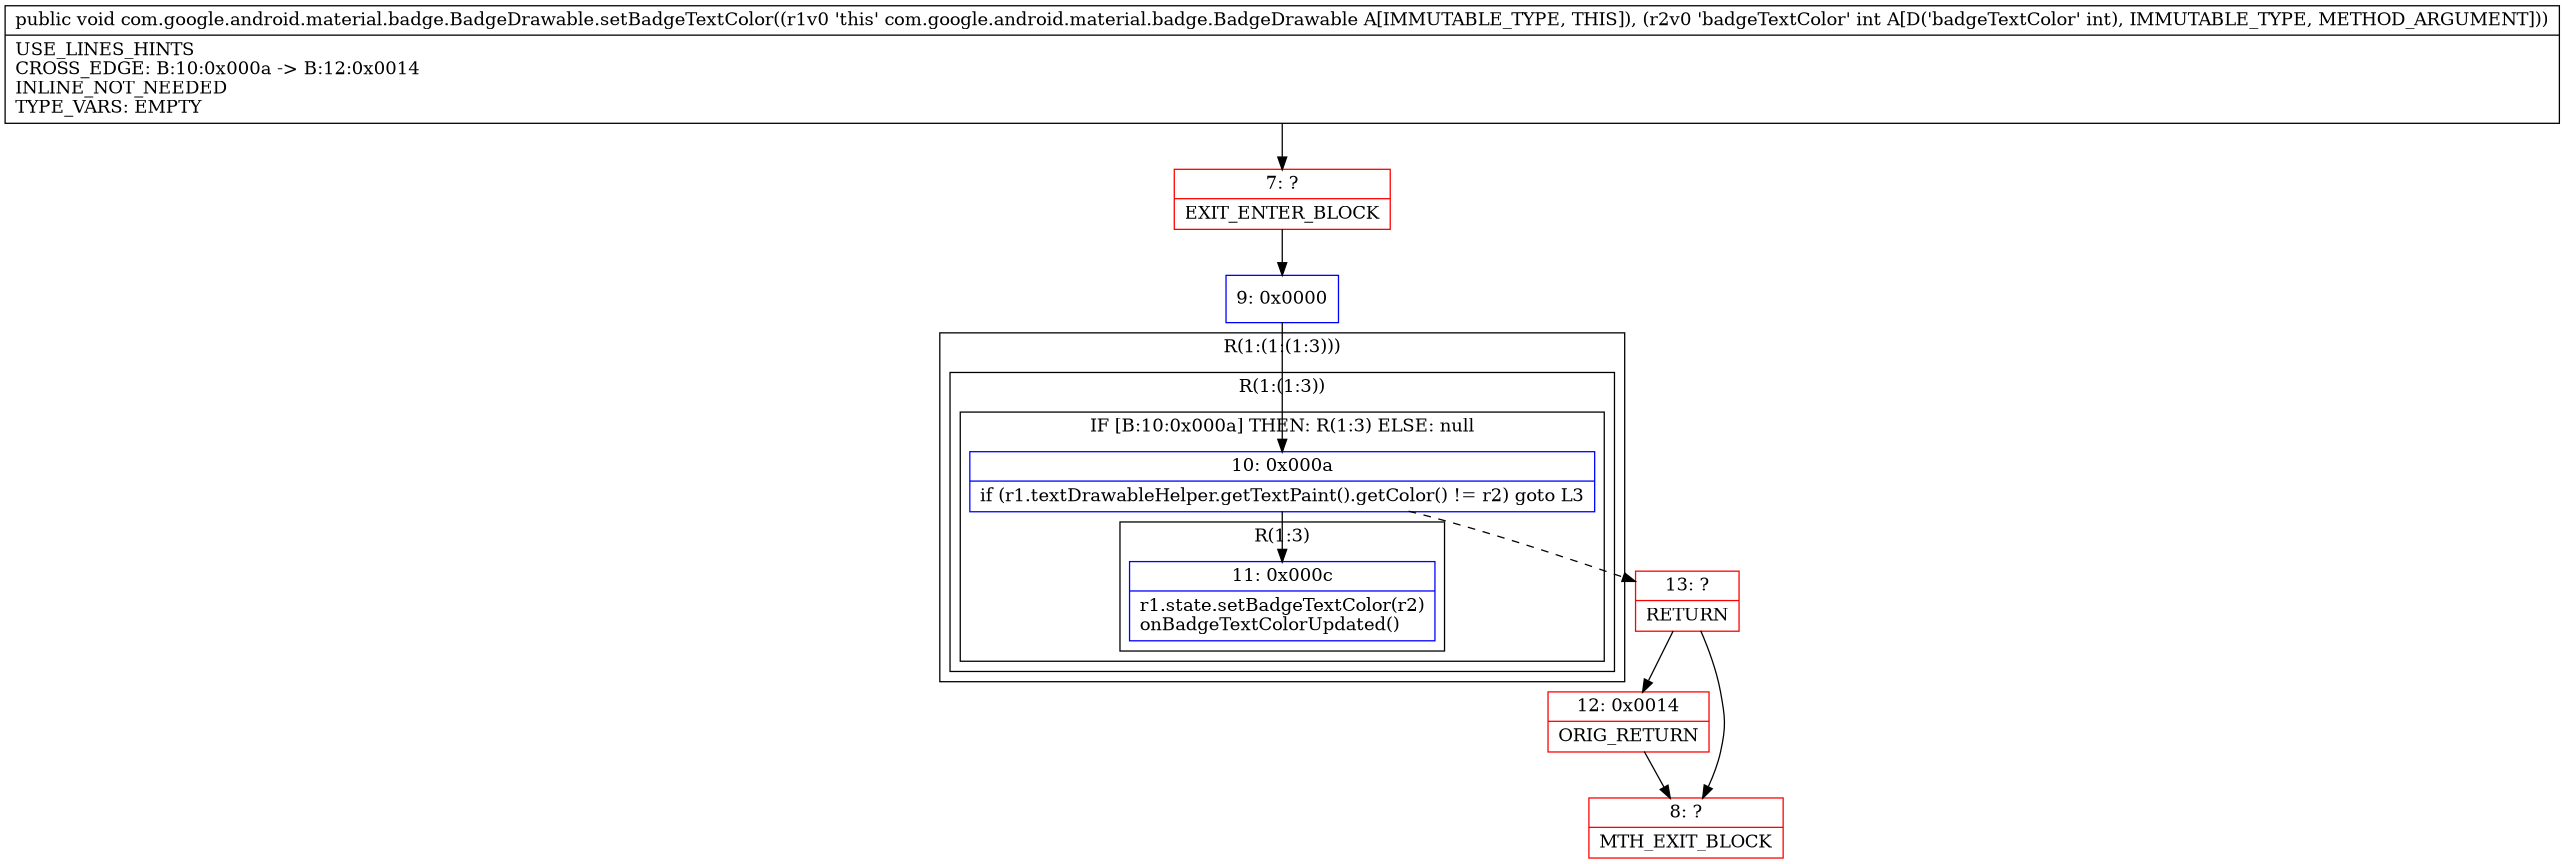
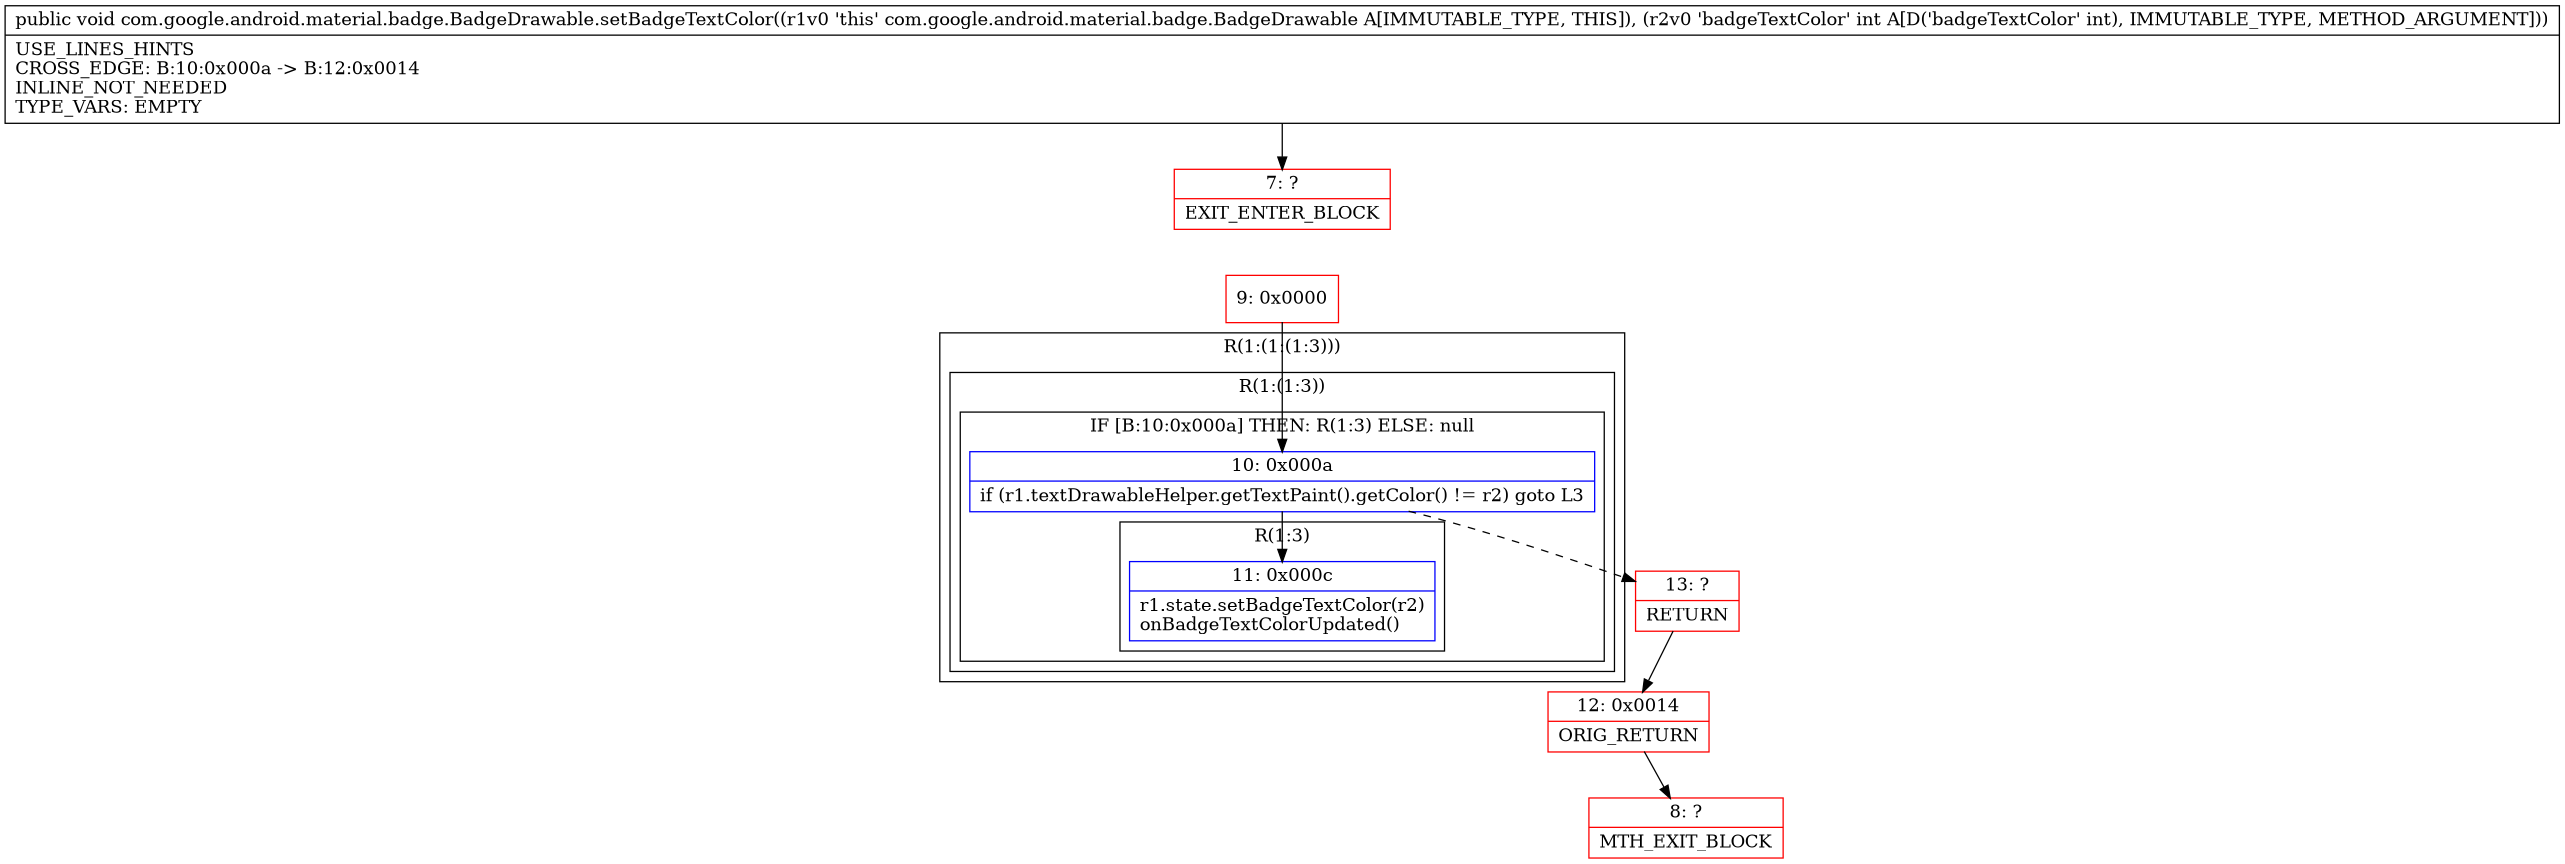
(1282, 246) -> none
(1282, 299) -> (1282, 299)
(1723, 708) -> none
